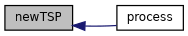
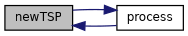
none -> (88, 10)
